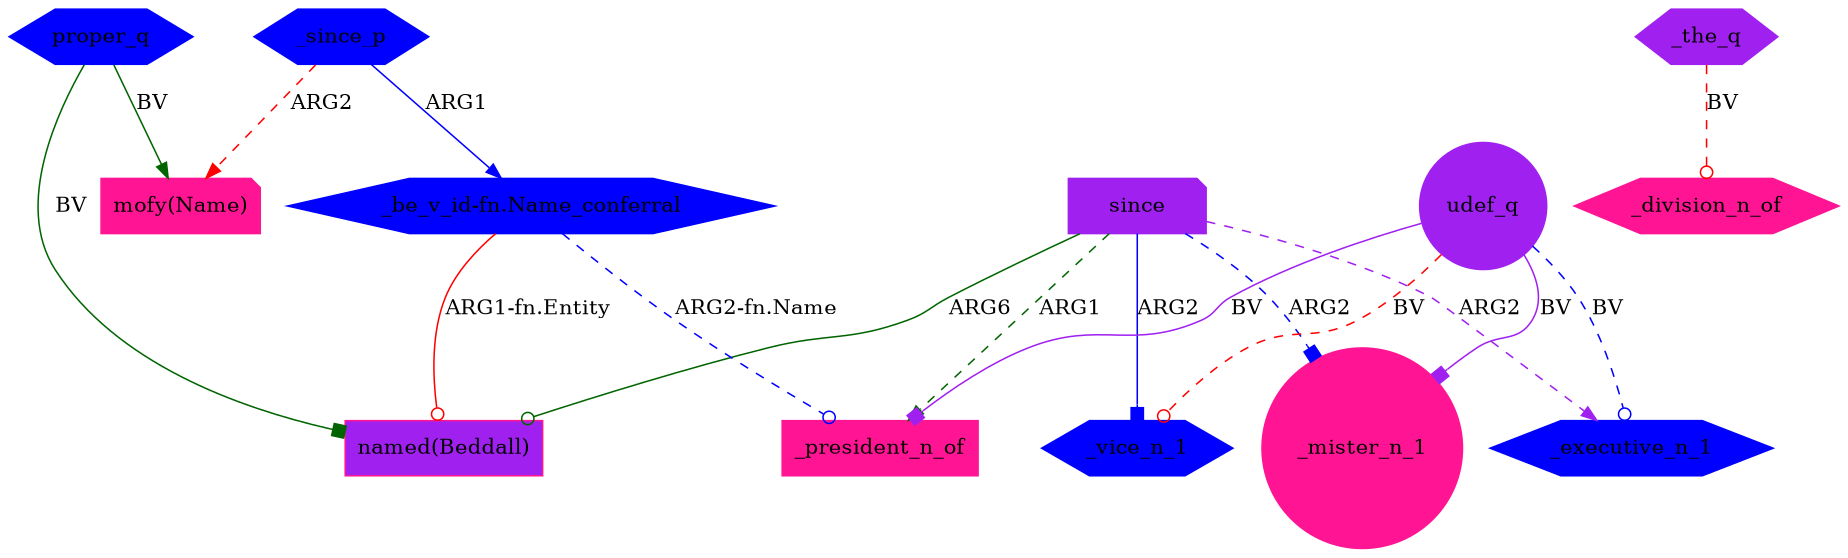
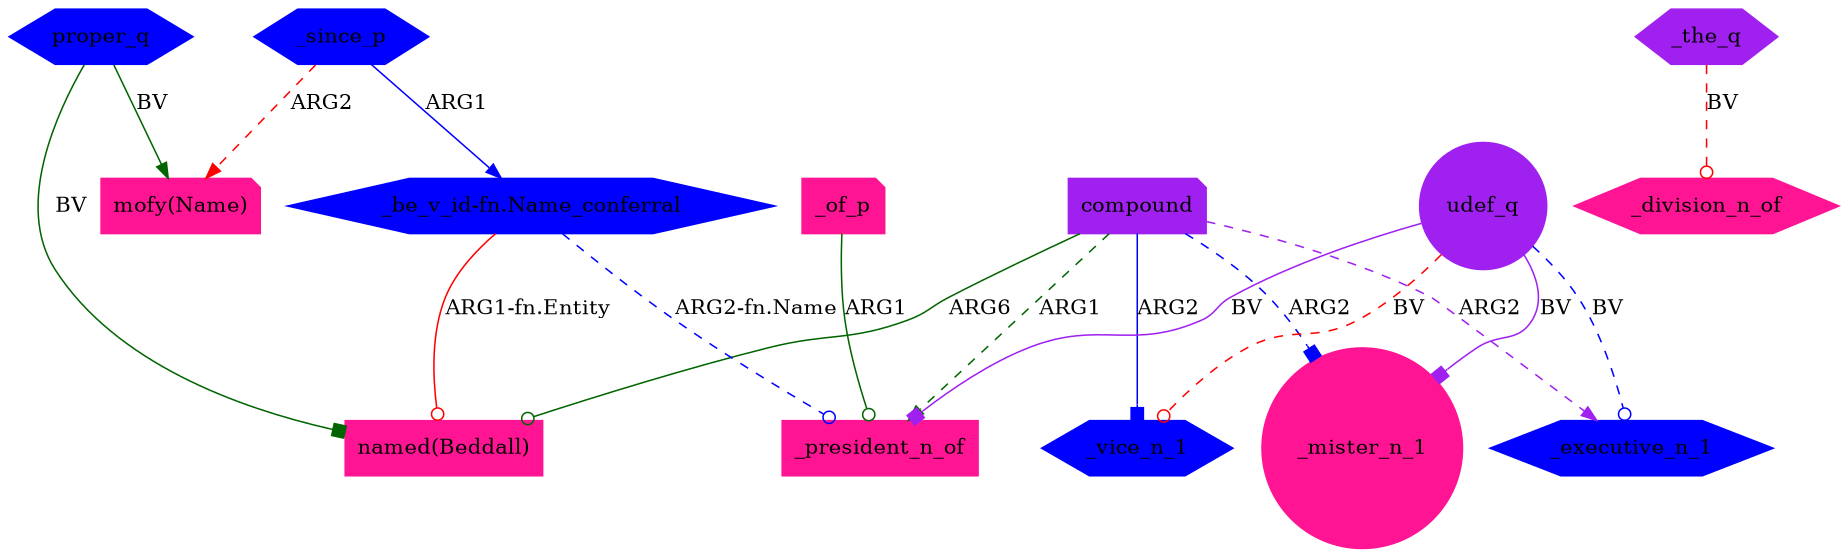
none -> (843, 206)
(1137, 206) -> (1137, 206)
(444, 448) -> (444, 448)
